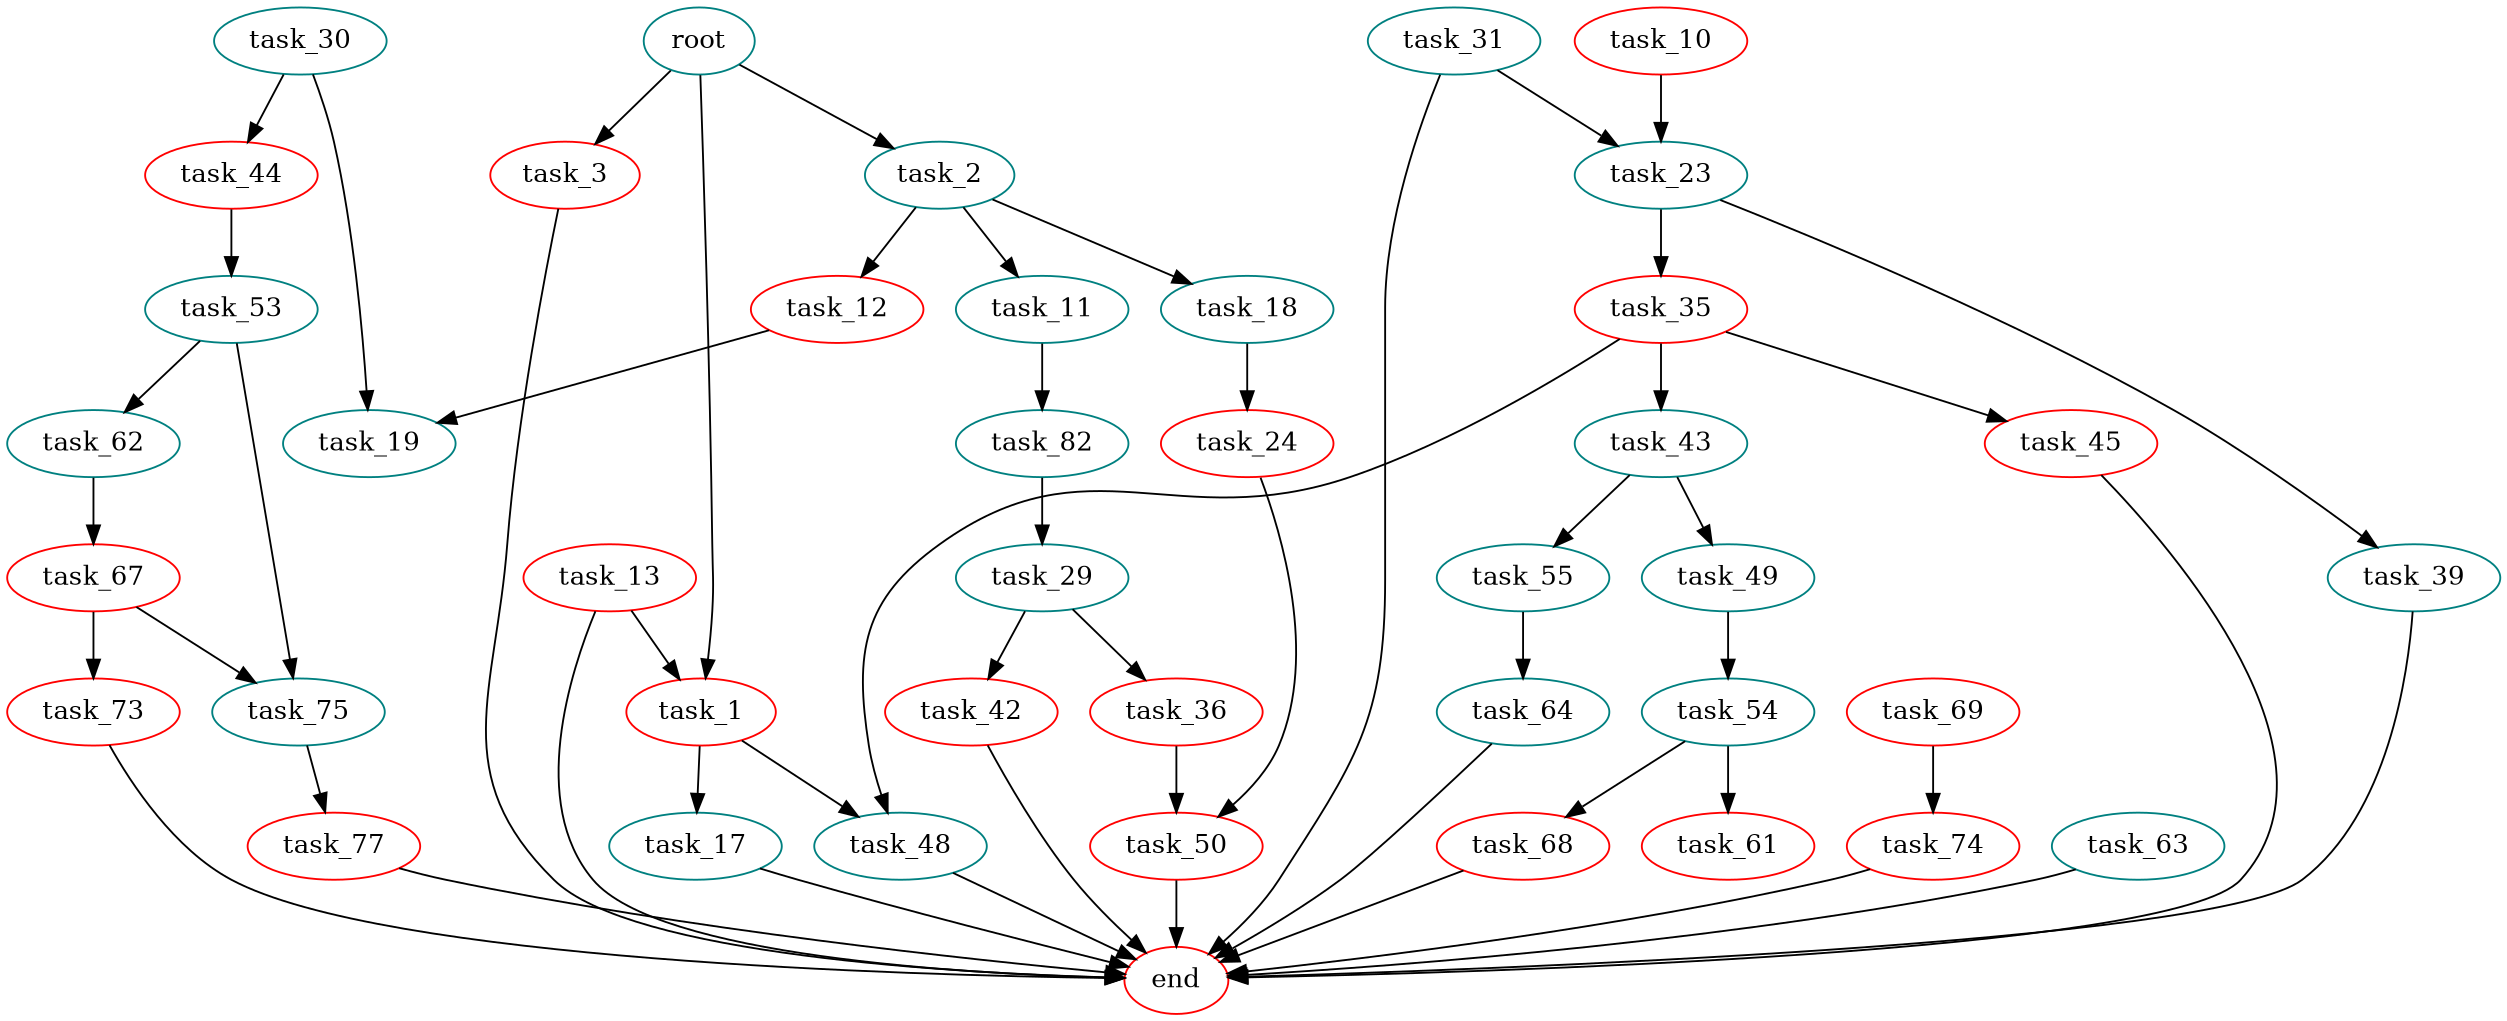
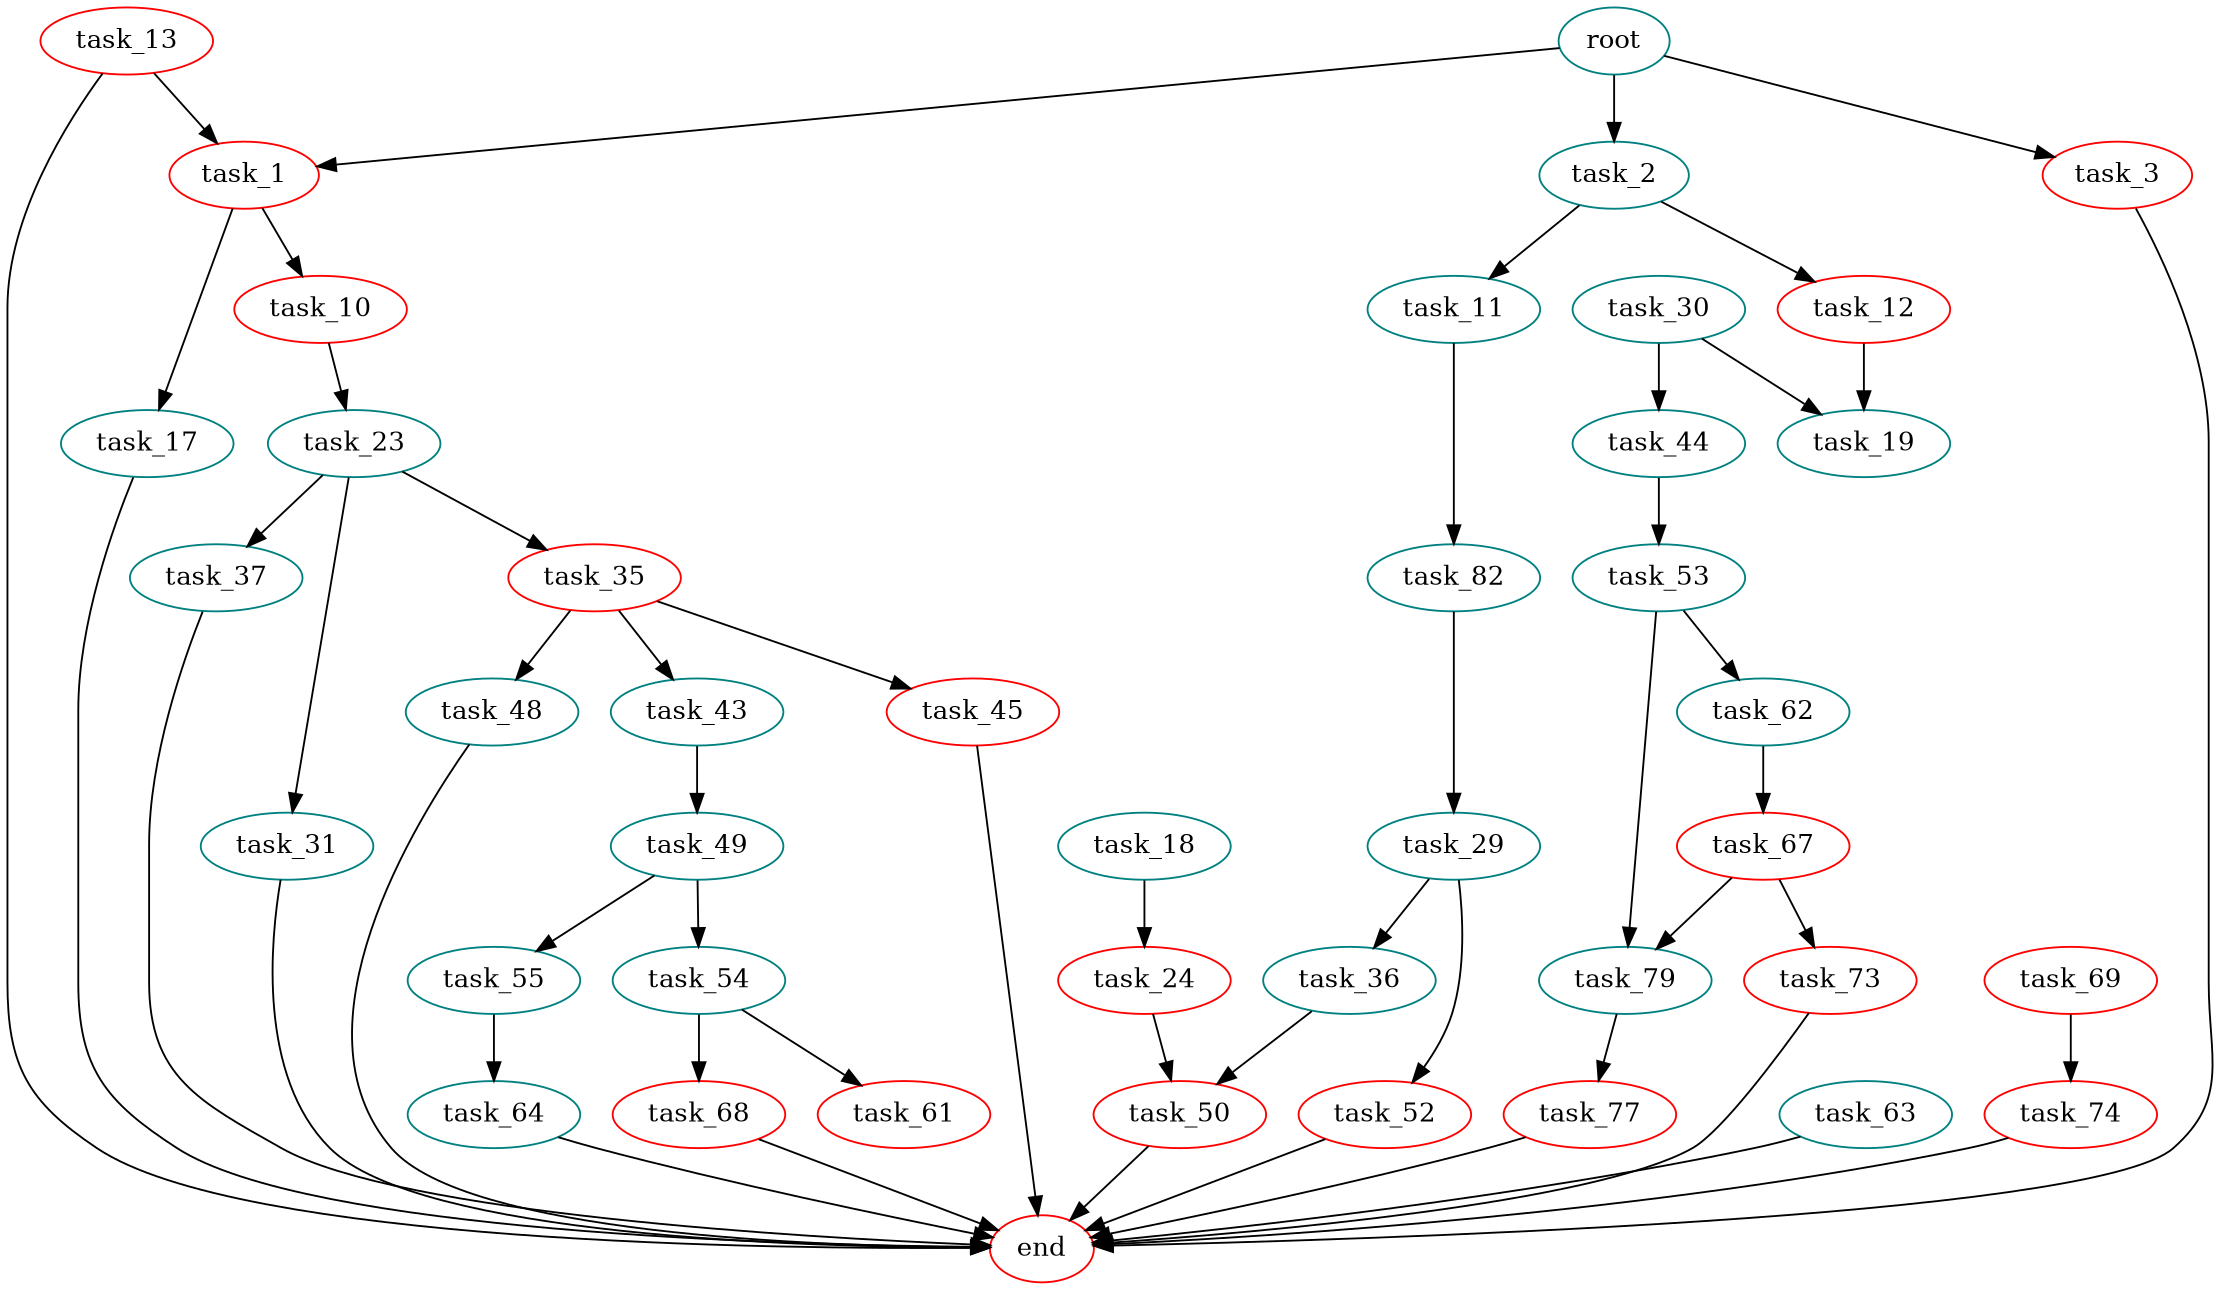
(1549, 103) -> (322, 636)
(231, 175) -> (1659, 444)
(1083, 238) -> none
(1599, 504) -> (604, 908)
(2414, 578) -> (216, 578)
(299, 712) -> (1625, 980)
(971, 712) -> (1385, 1115)
(1176, 712) -> (1349, 980)
(792, 773) -> (277, 234)
